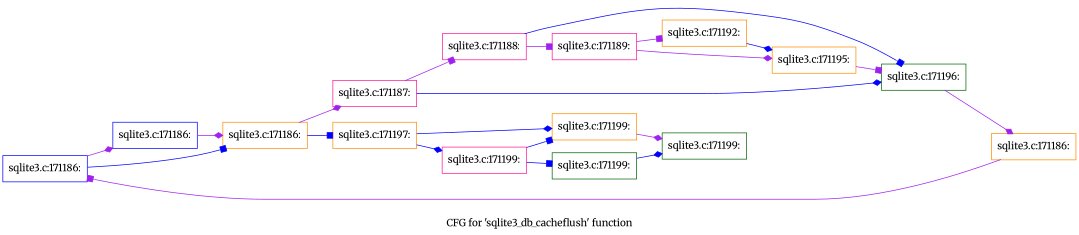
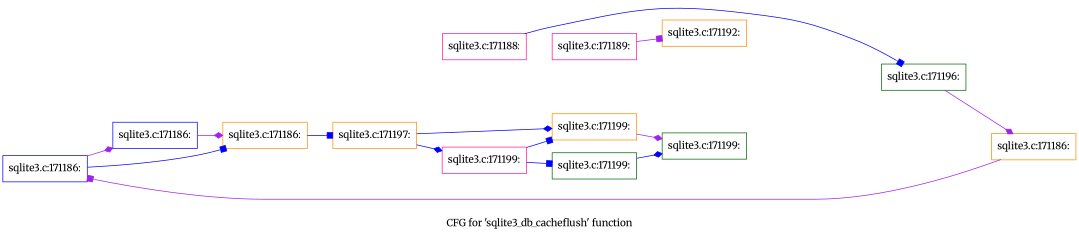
(536, 47) -> none
(814, 60) -> none
(375, 93) -> none
